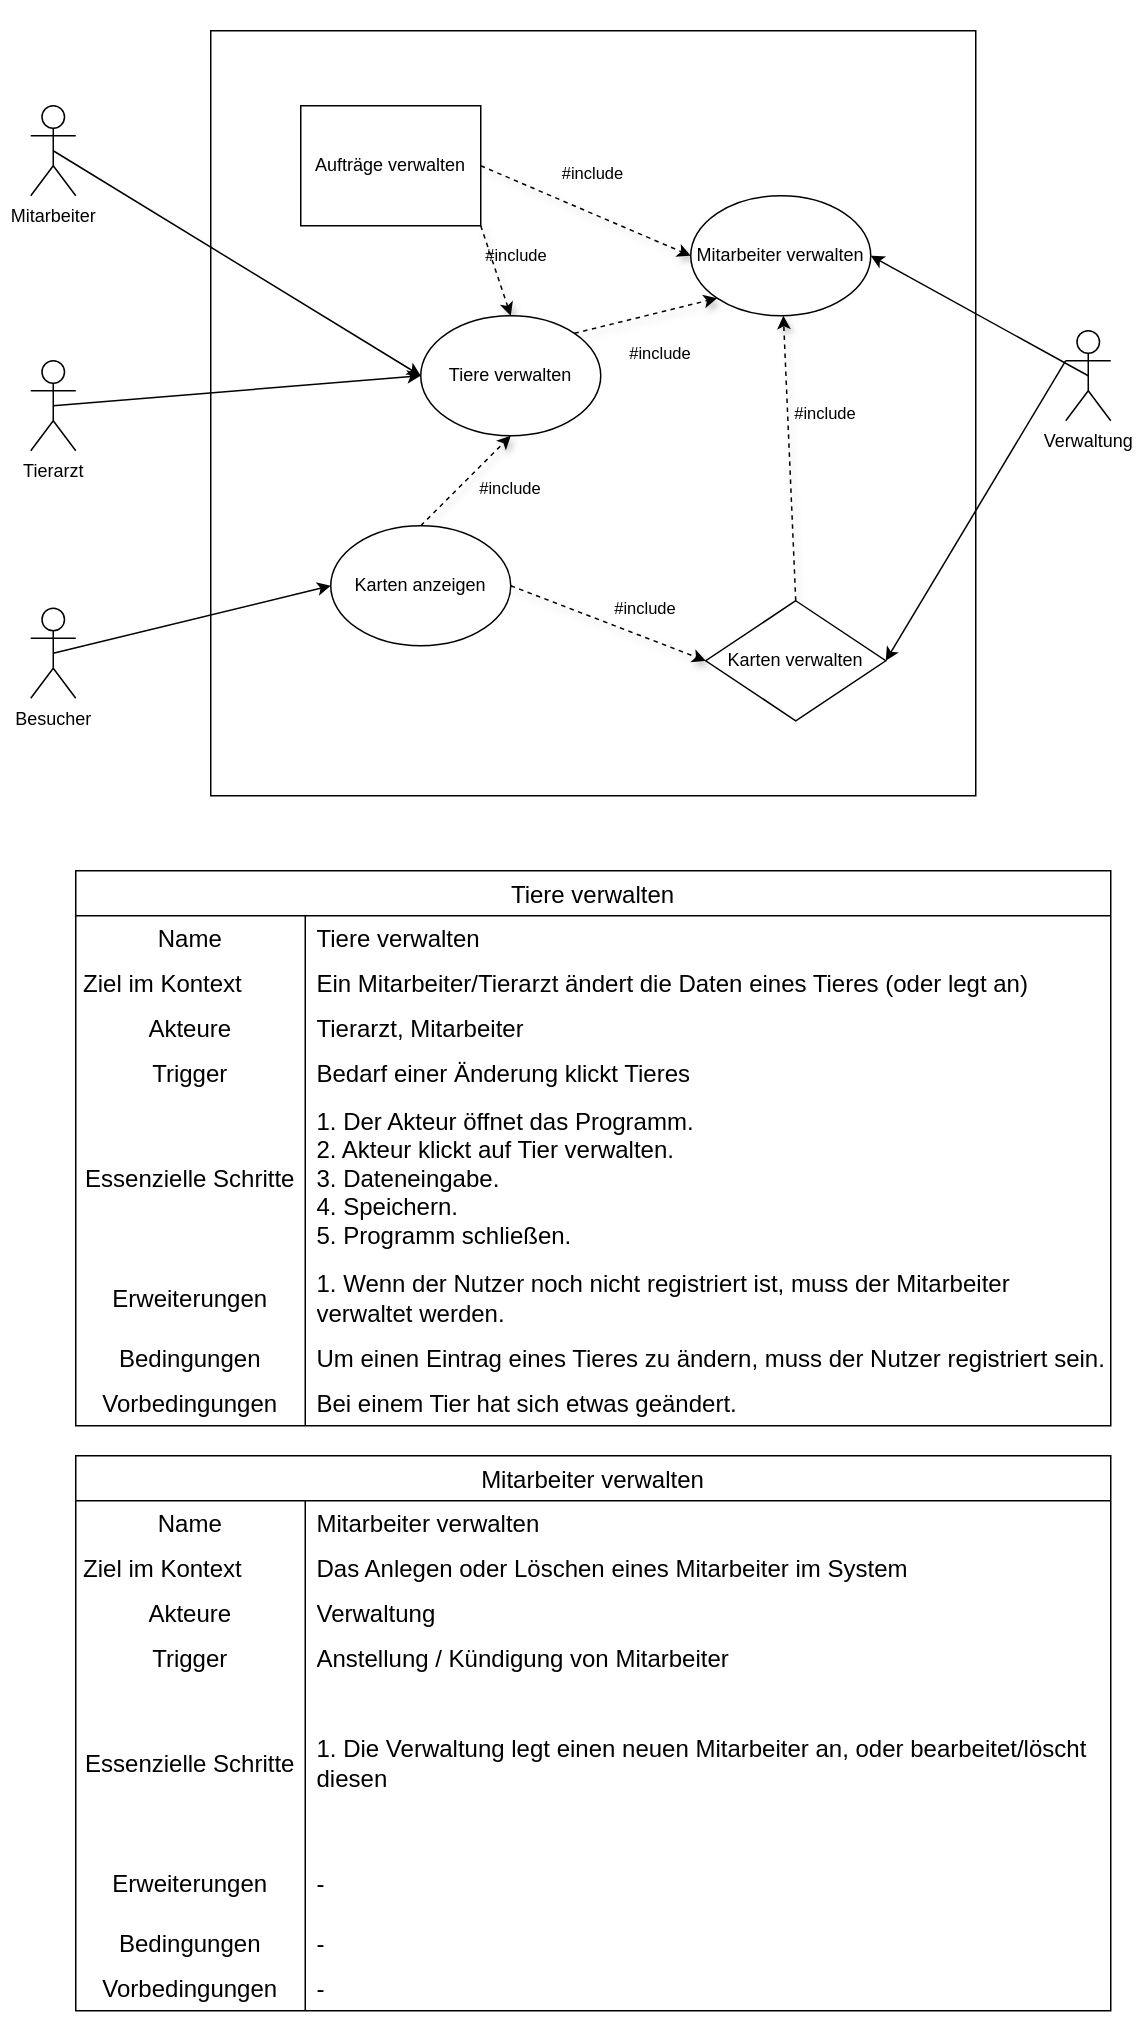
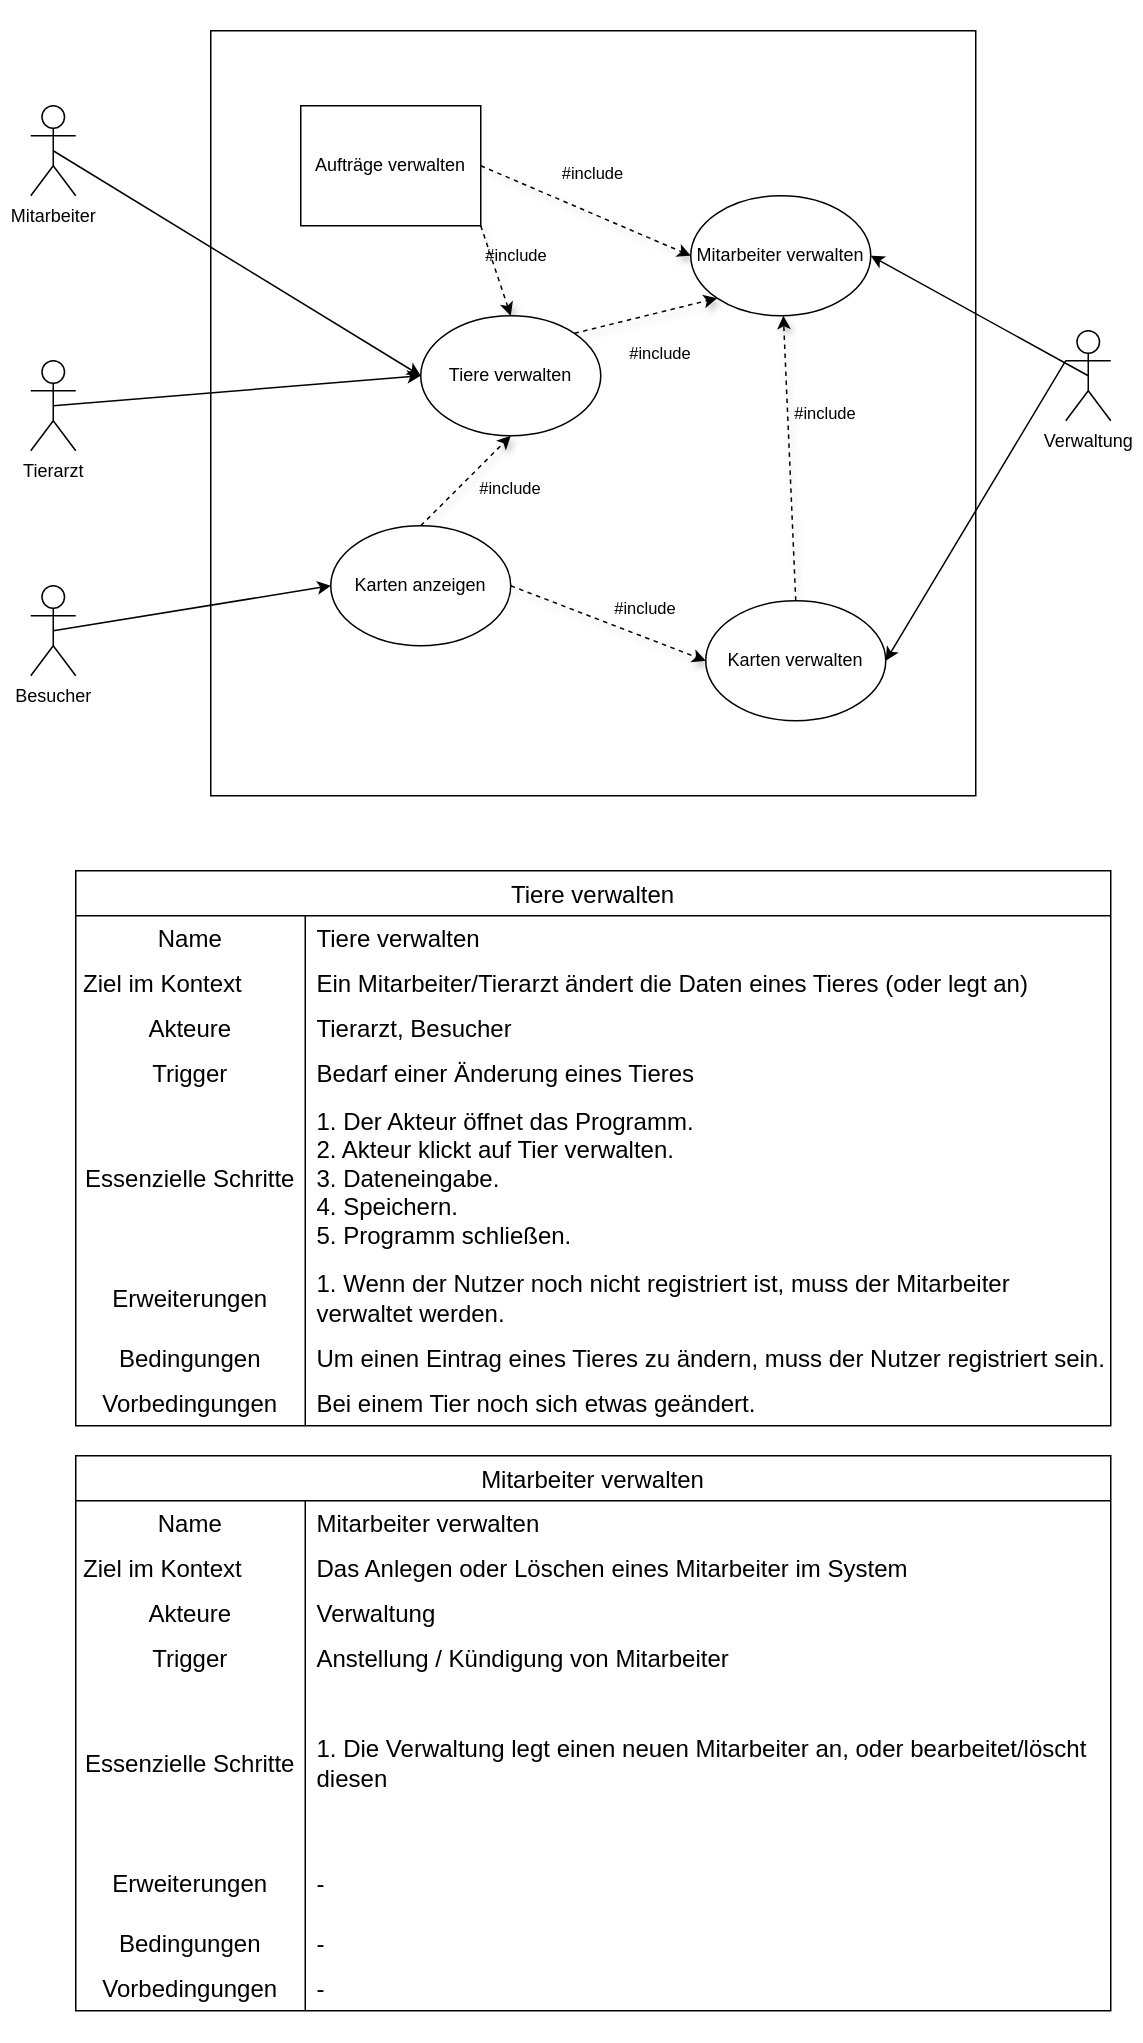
(53, 653) -> (53, 631)
(796, 661) -> (796, 661)
(443, 1028) -> (429, 1028)
(527, 1073) -> (524, 1073)
(545, 1403) -> (552, 1403)
